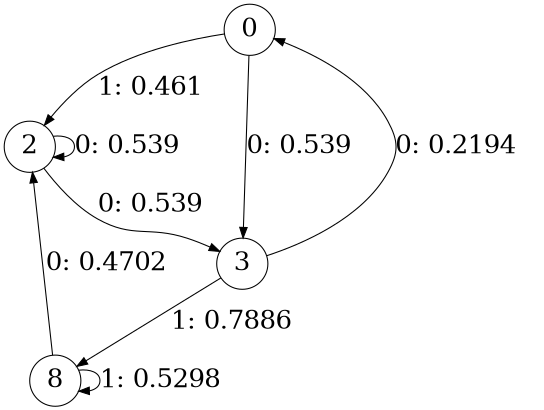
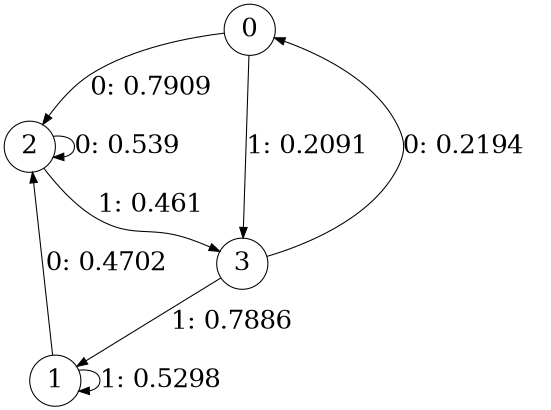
(166, 88) -> (163, 88)
(315, 147) -> (319, 147)
(166, 205) -> (166, 205)
(55, 381) -> (55, 381)
